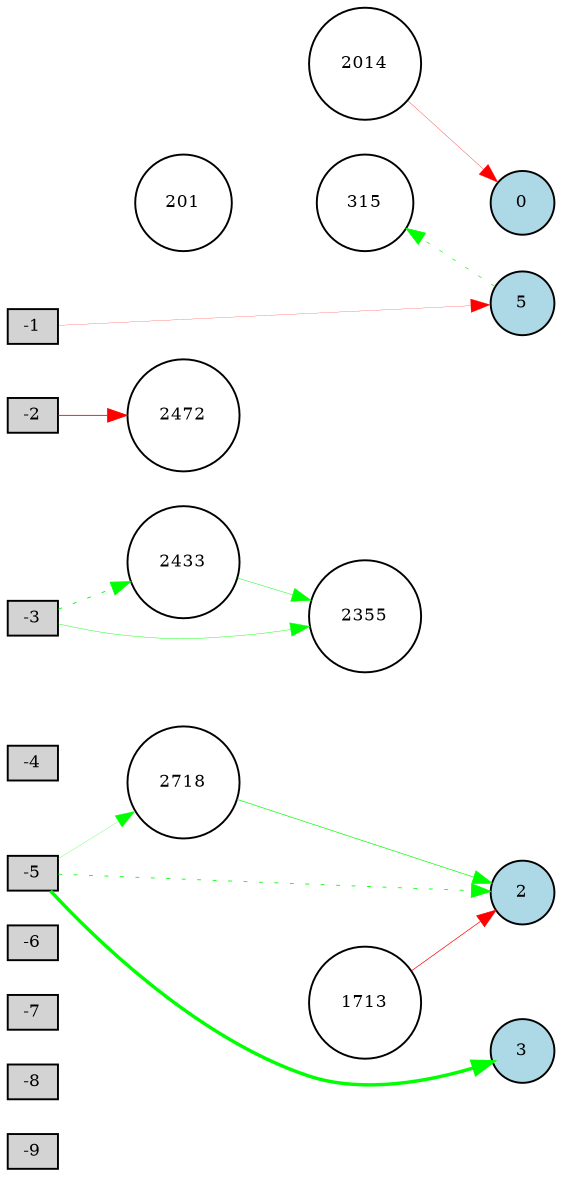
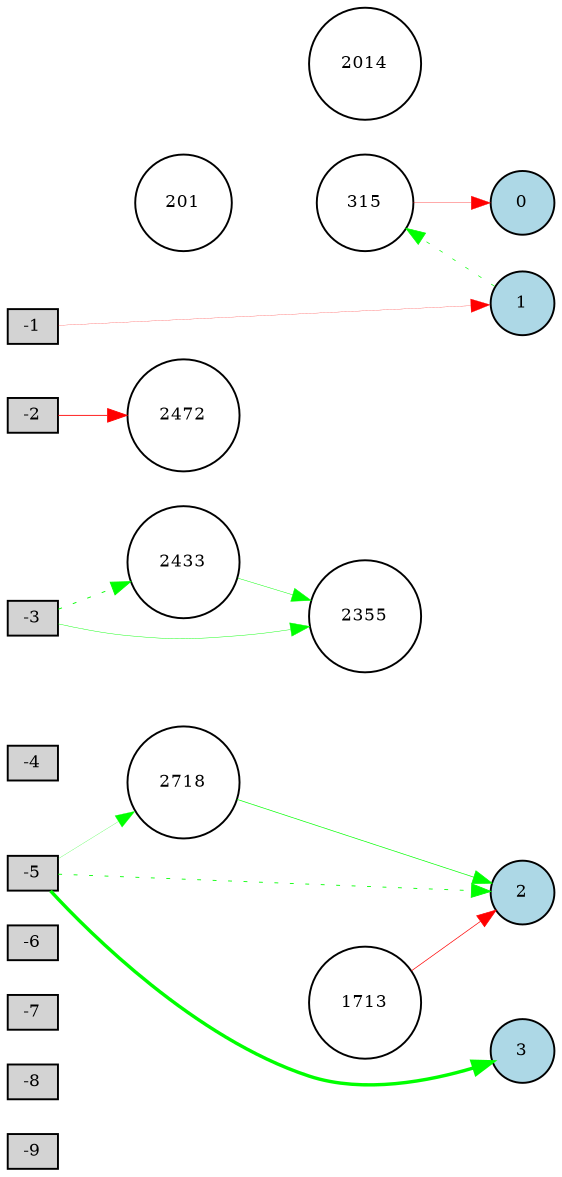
(446, 135) -> (442, 203)
(523, 303) -> (523, 303)
